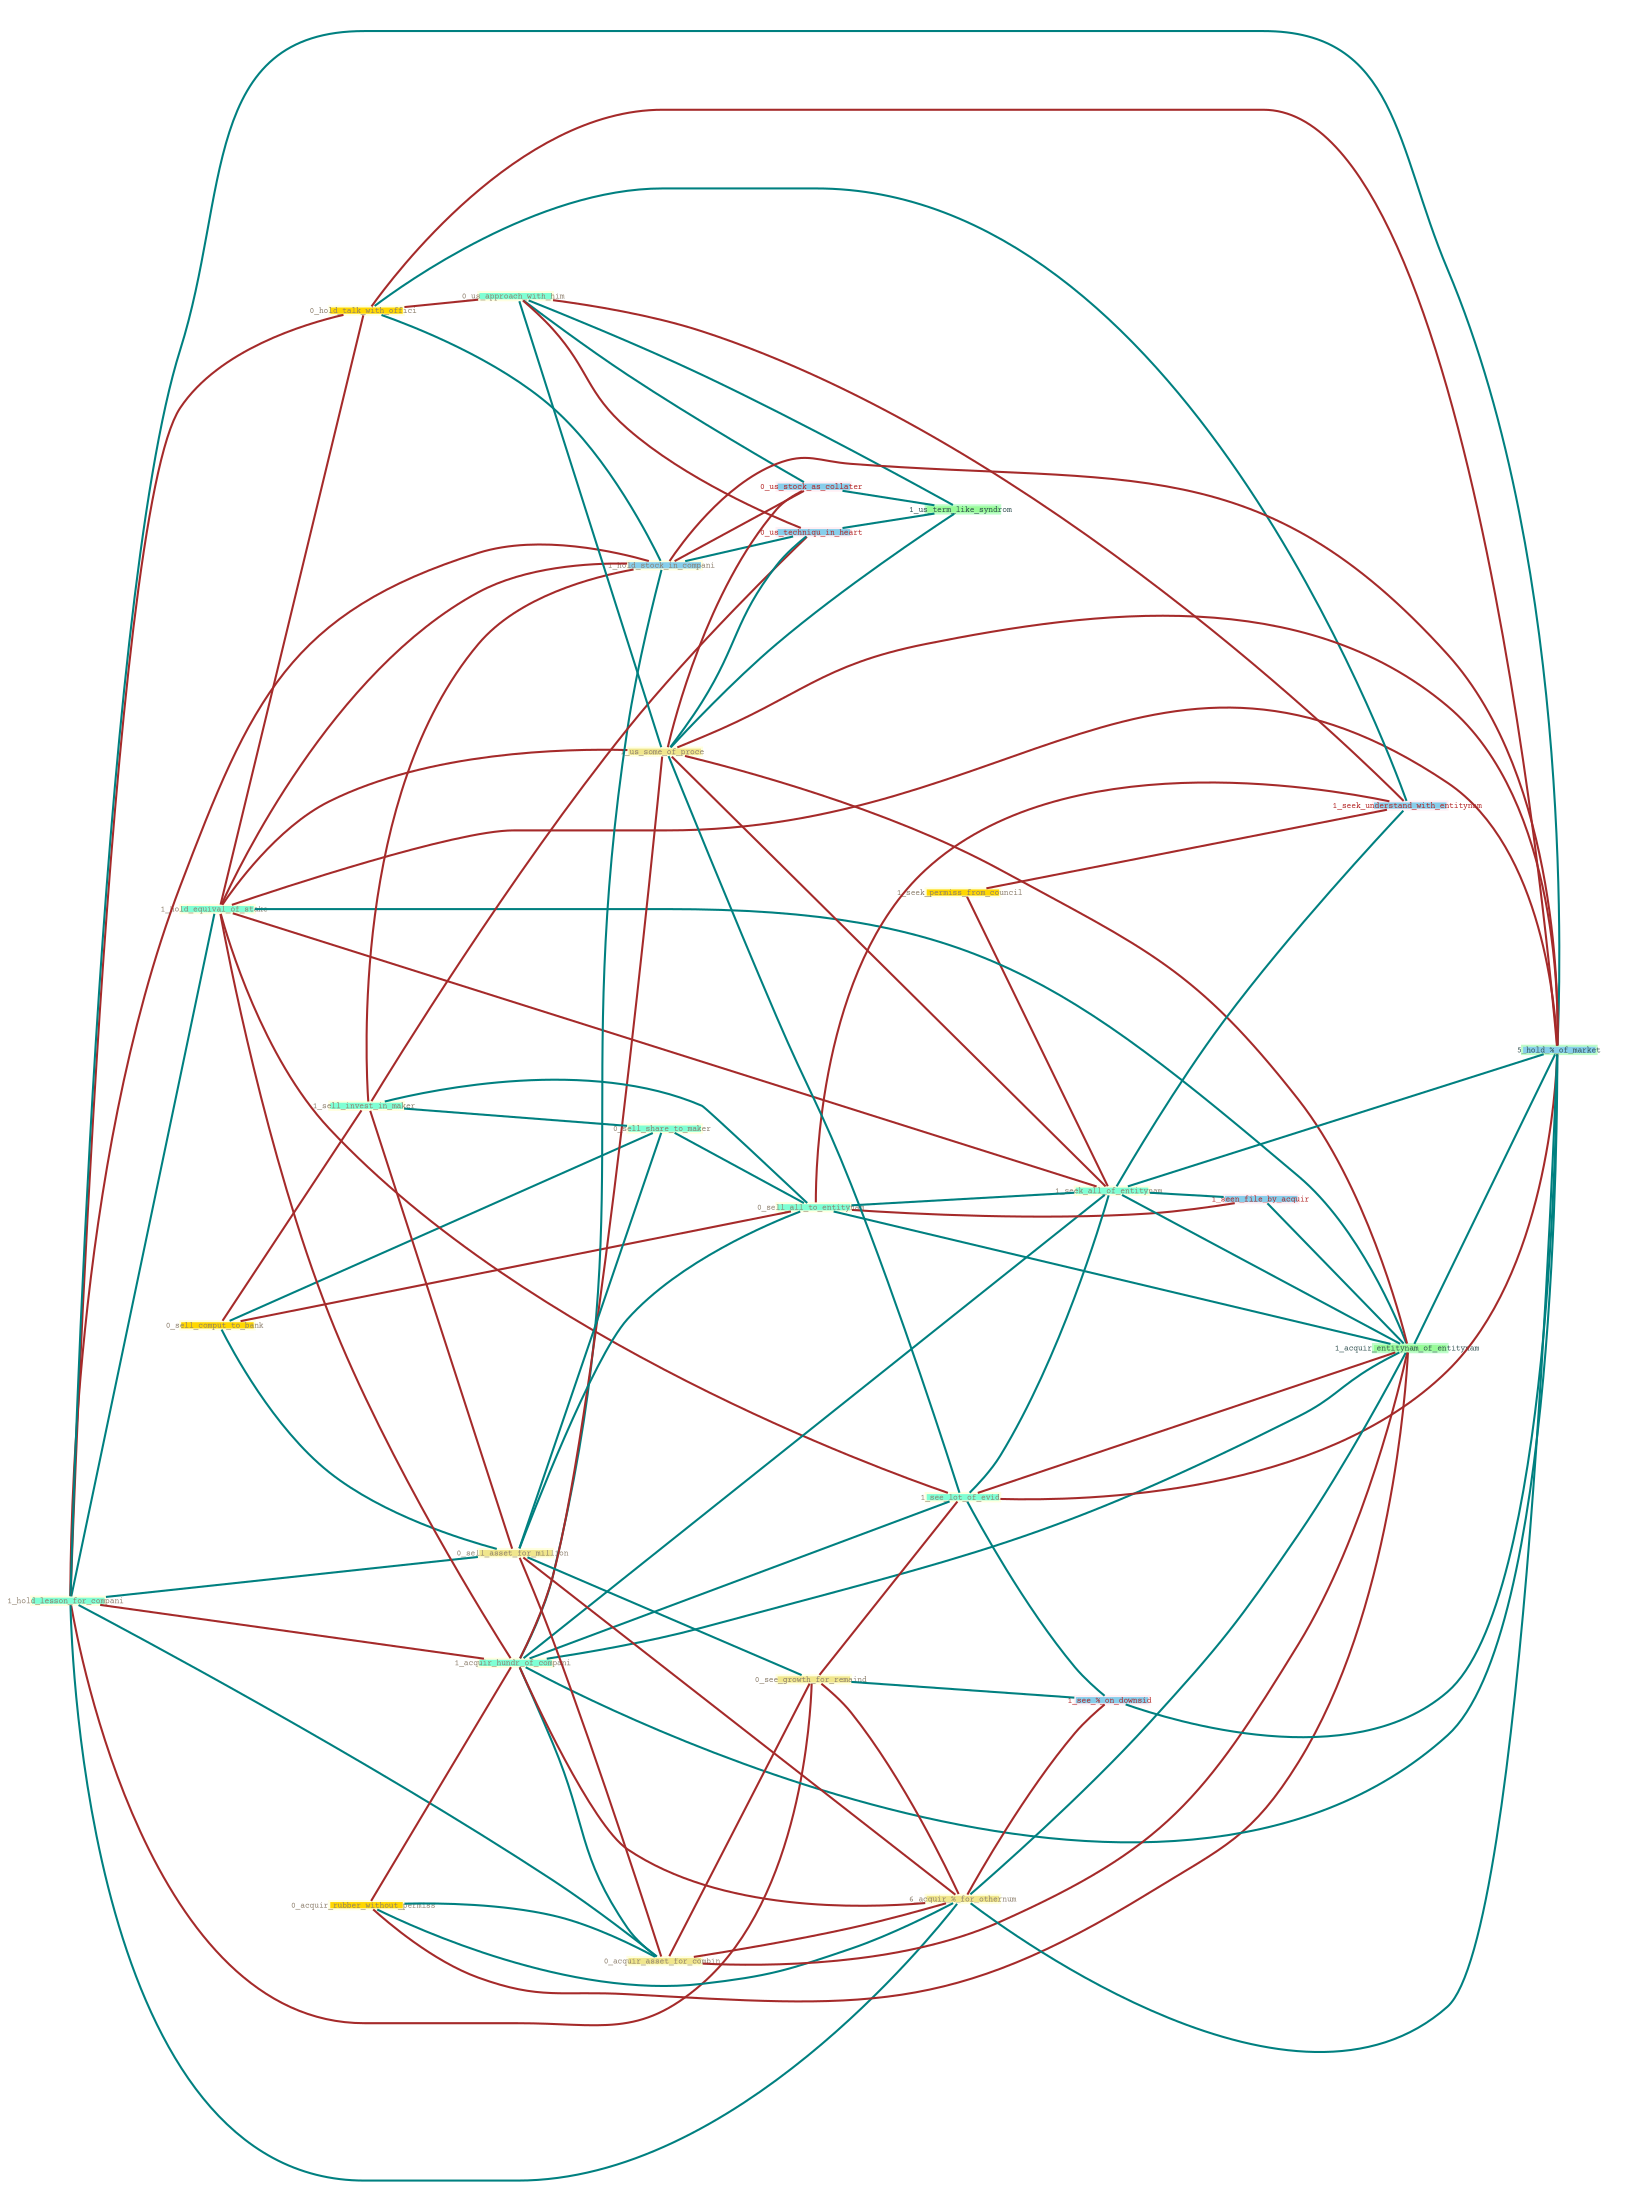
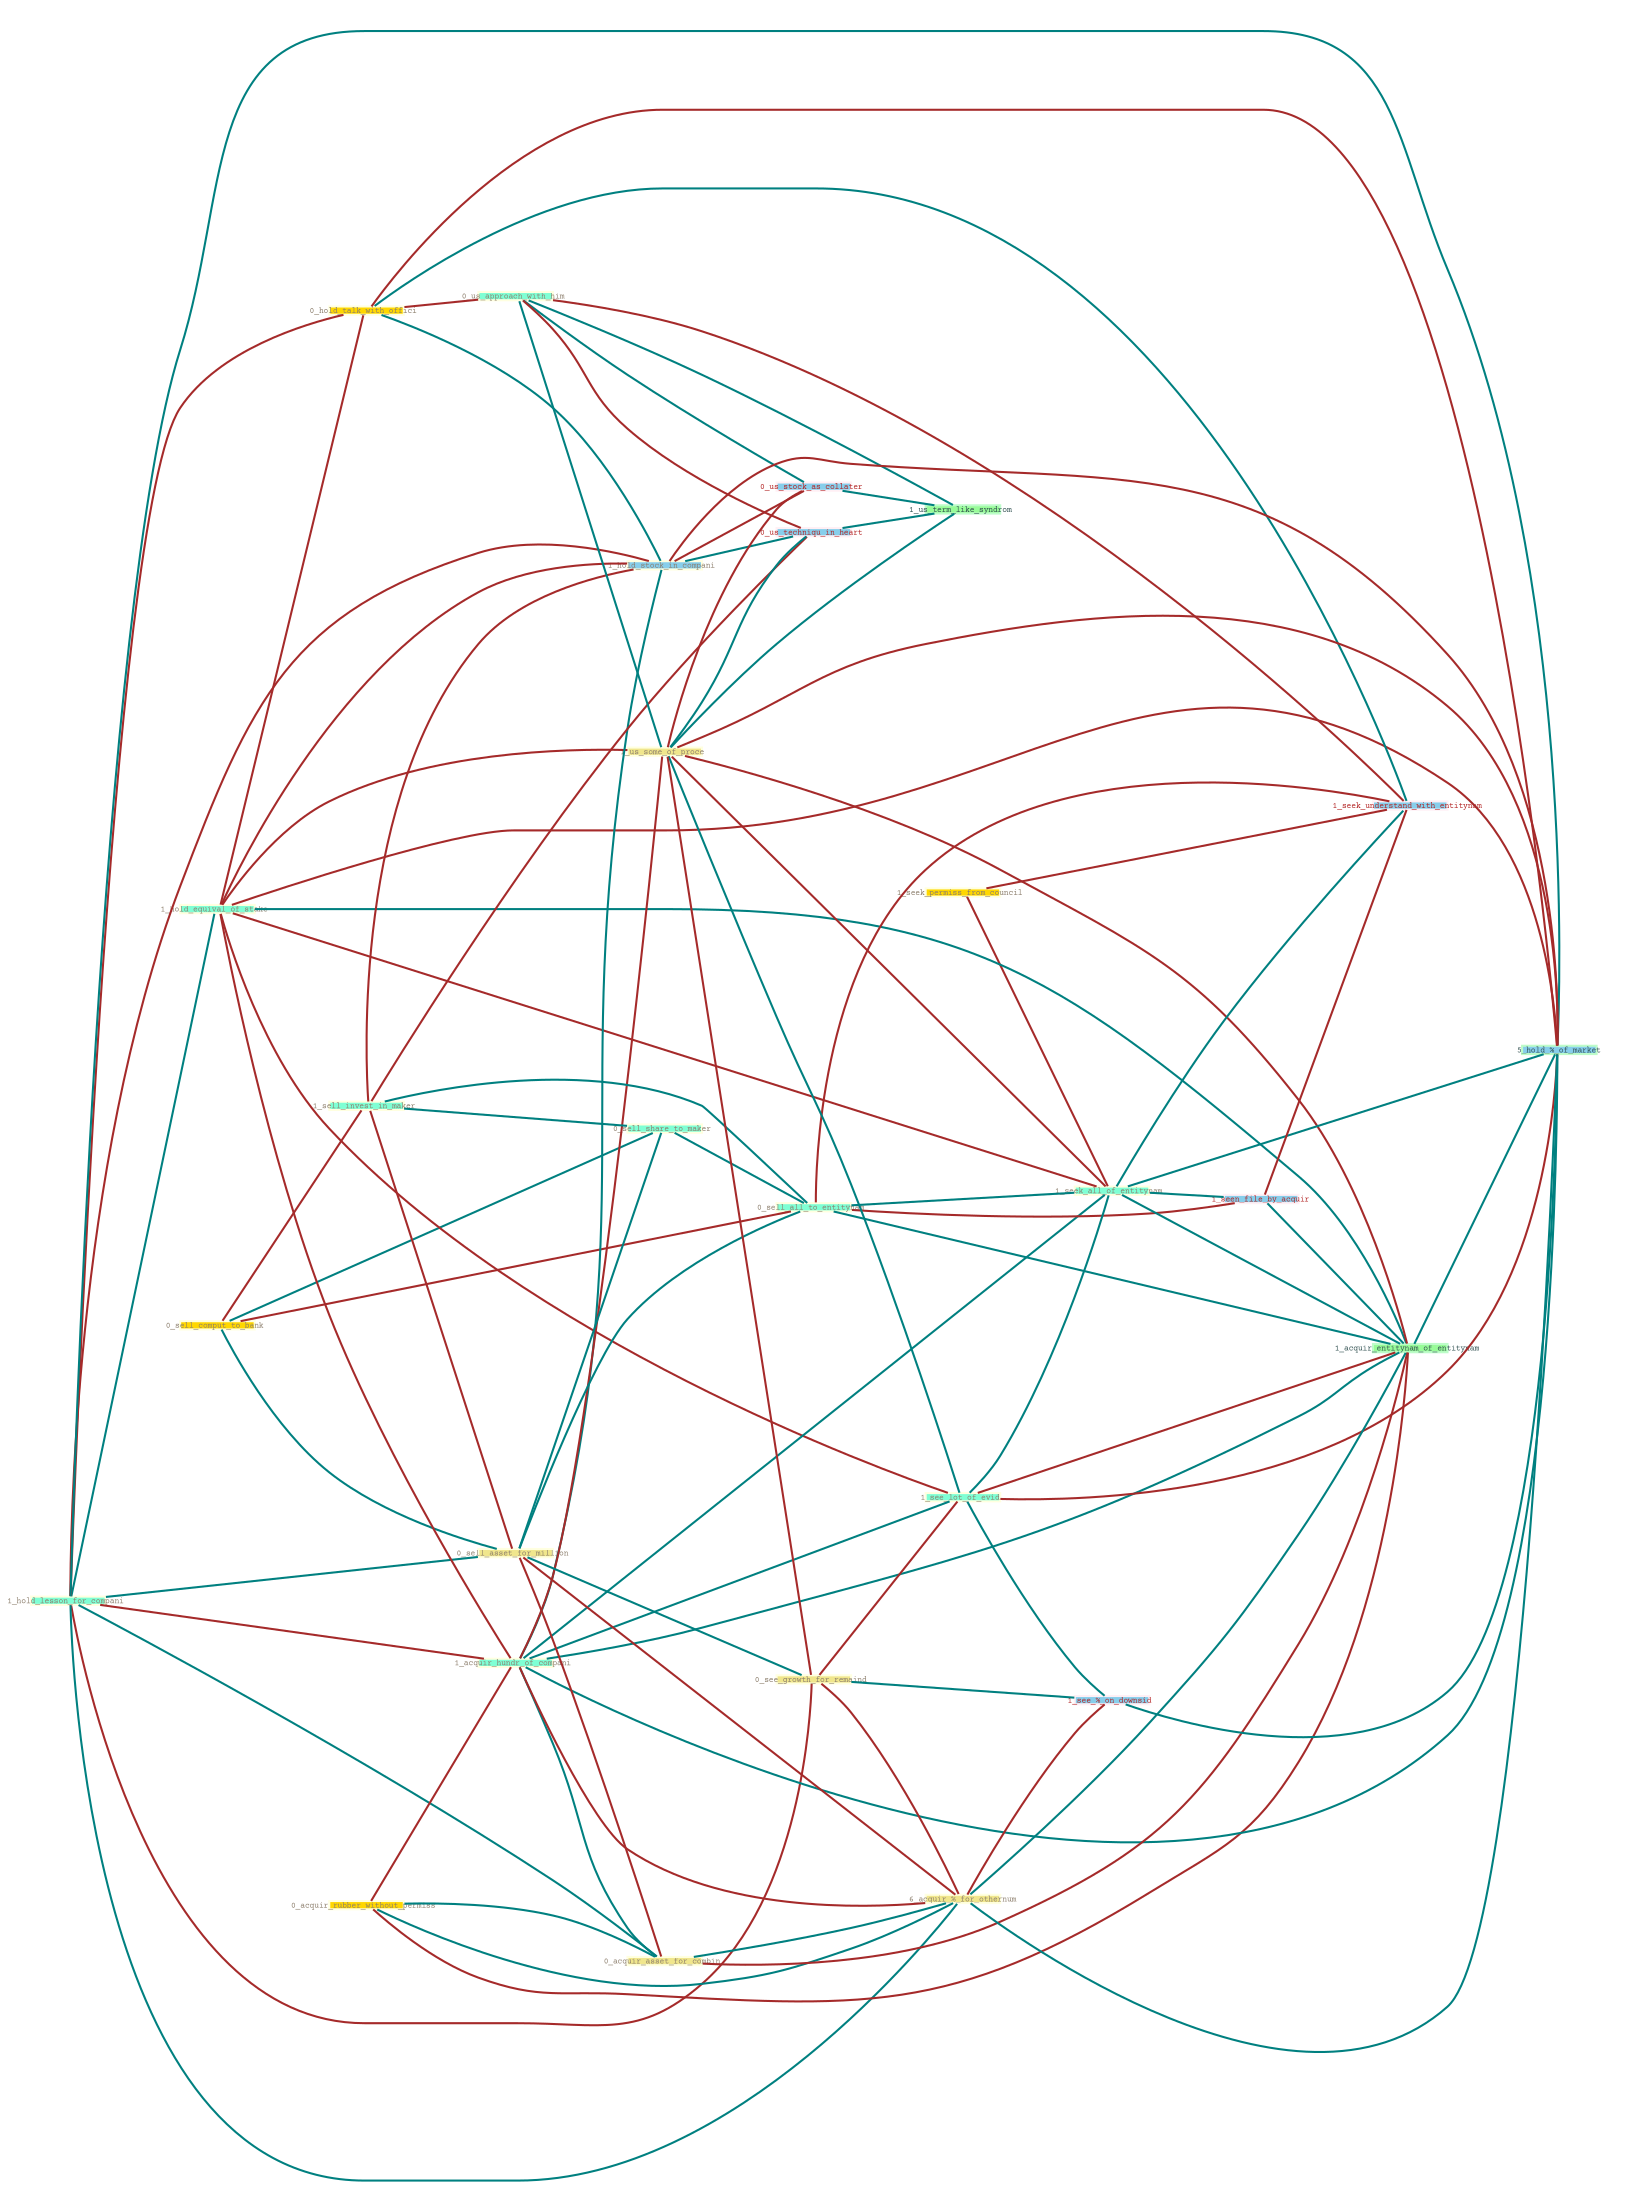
none -> (1336, 1002)
(739, 1820) -> (736, 1193)
(821, 1934) -> (821, 1934)
